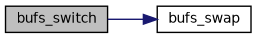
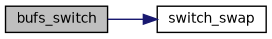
(204, 19) -> (212, 19)
